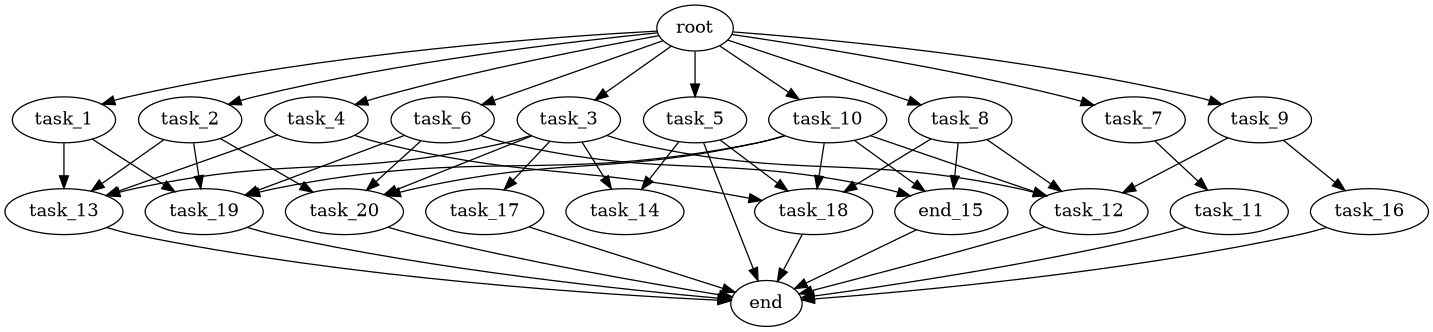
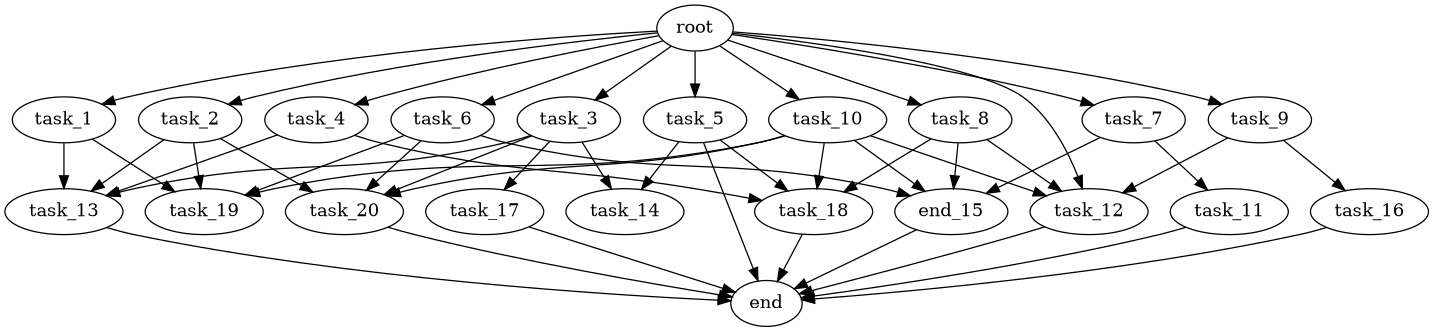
none -> (1049, 162)
(809, 166) -> (1022, 96)
(481, 271) -> none
